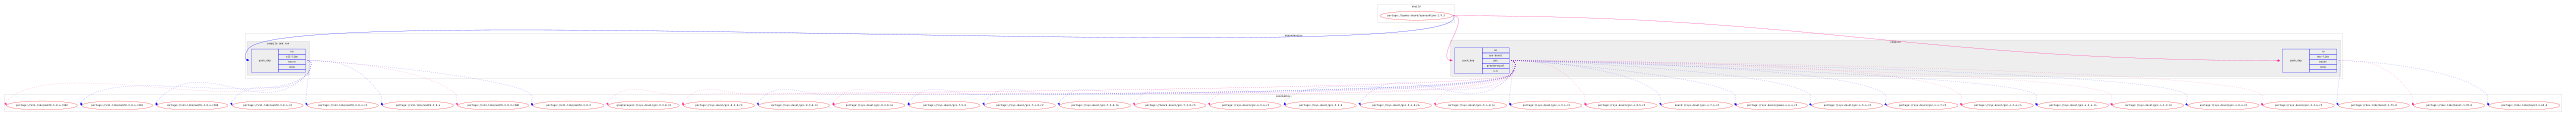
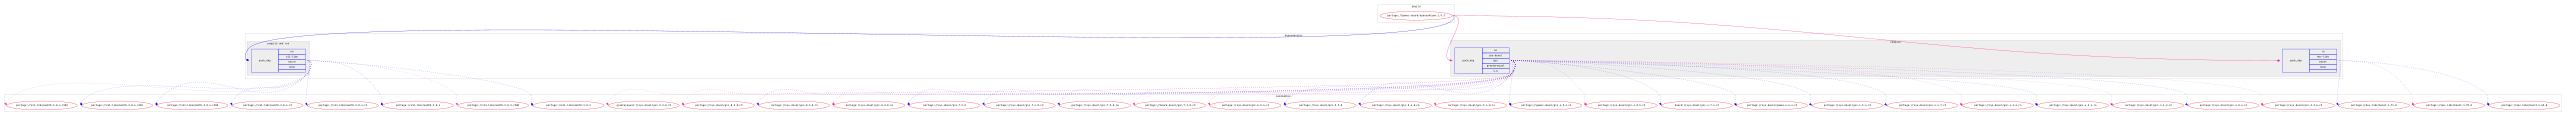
(1547, 105) -> (1547, 105)
